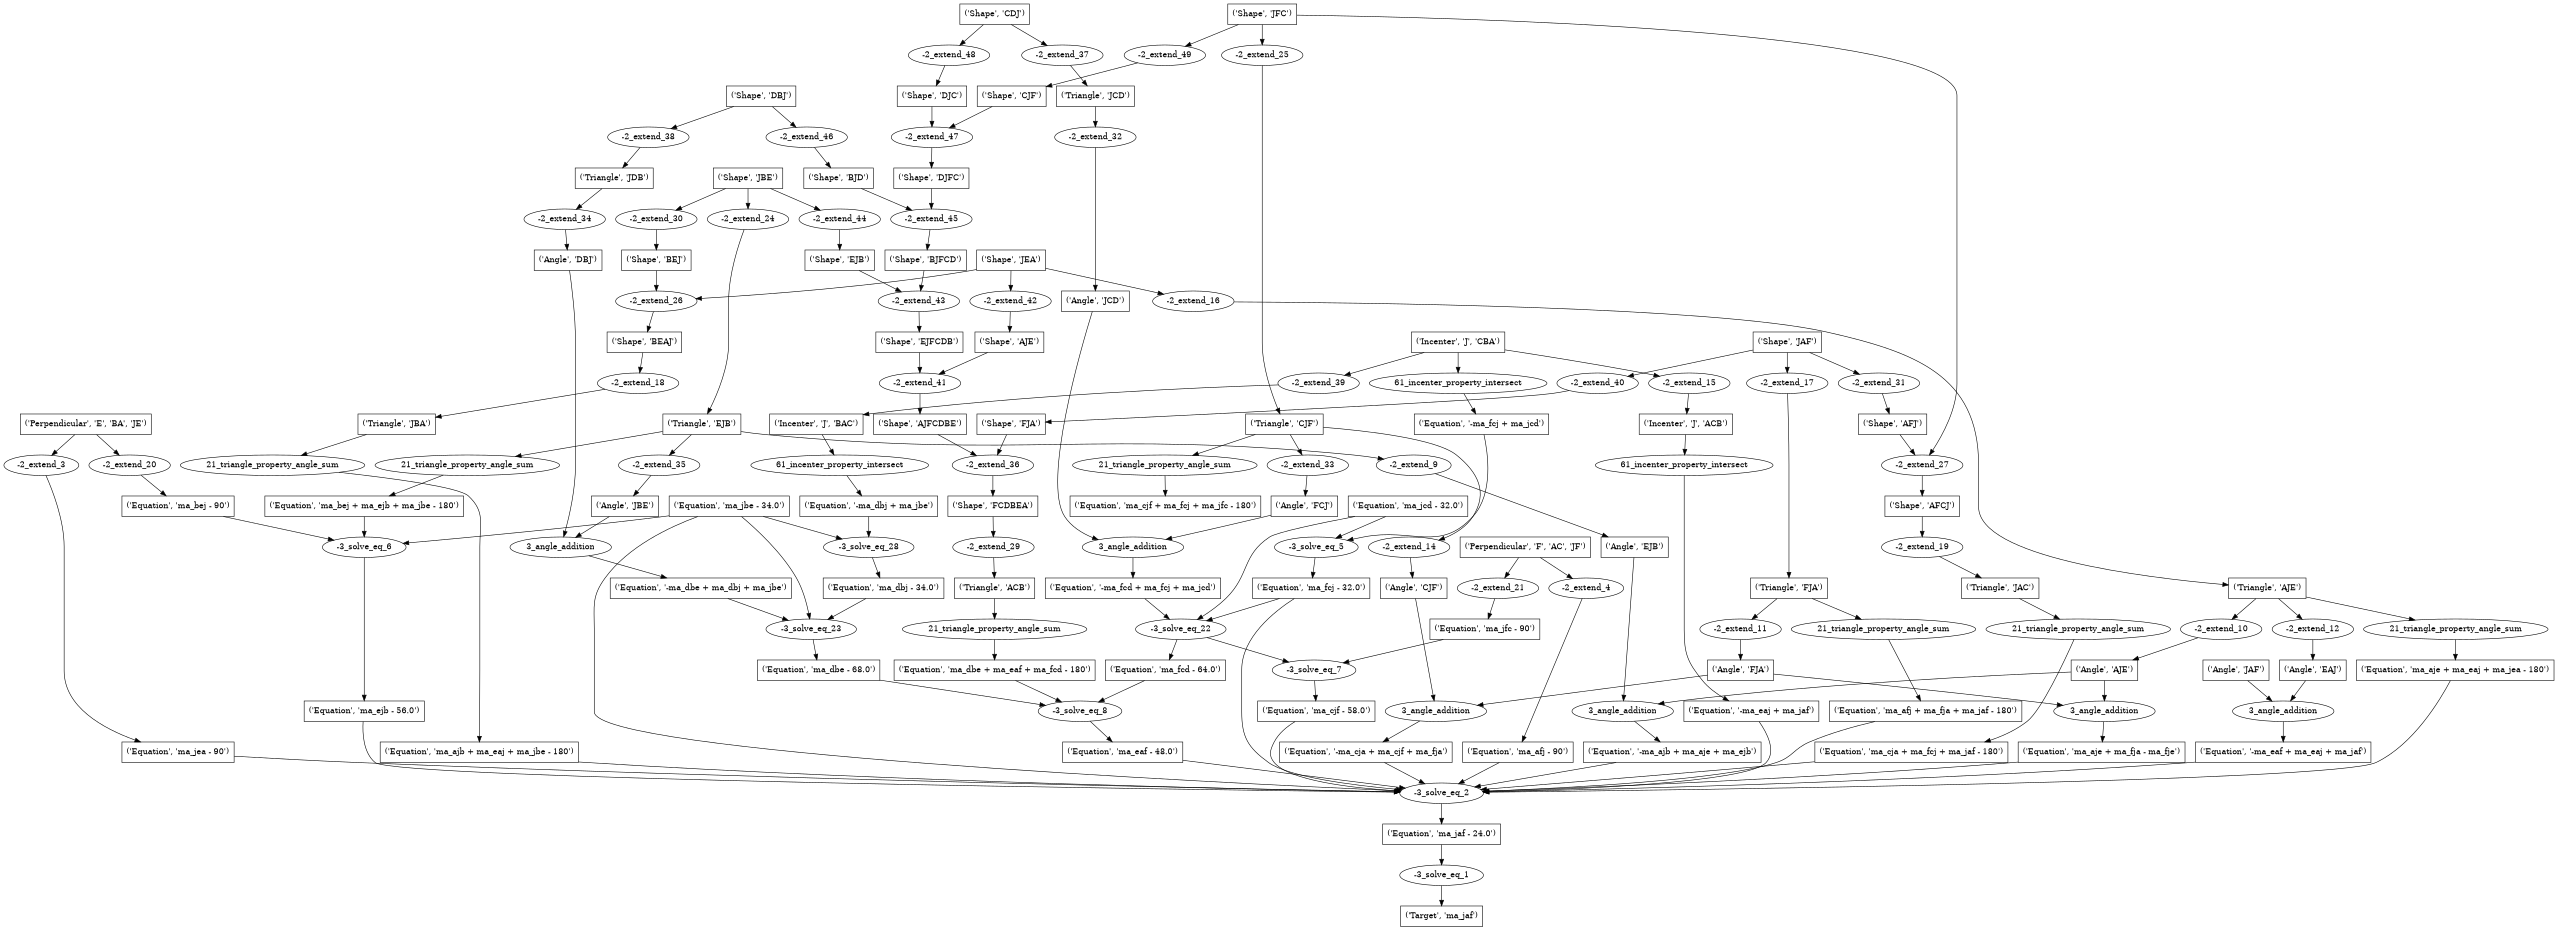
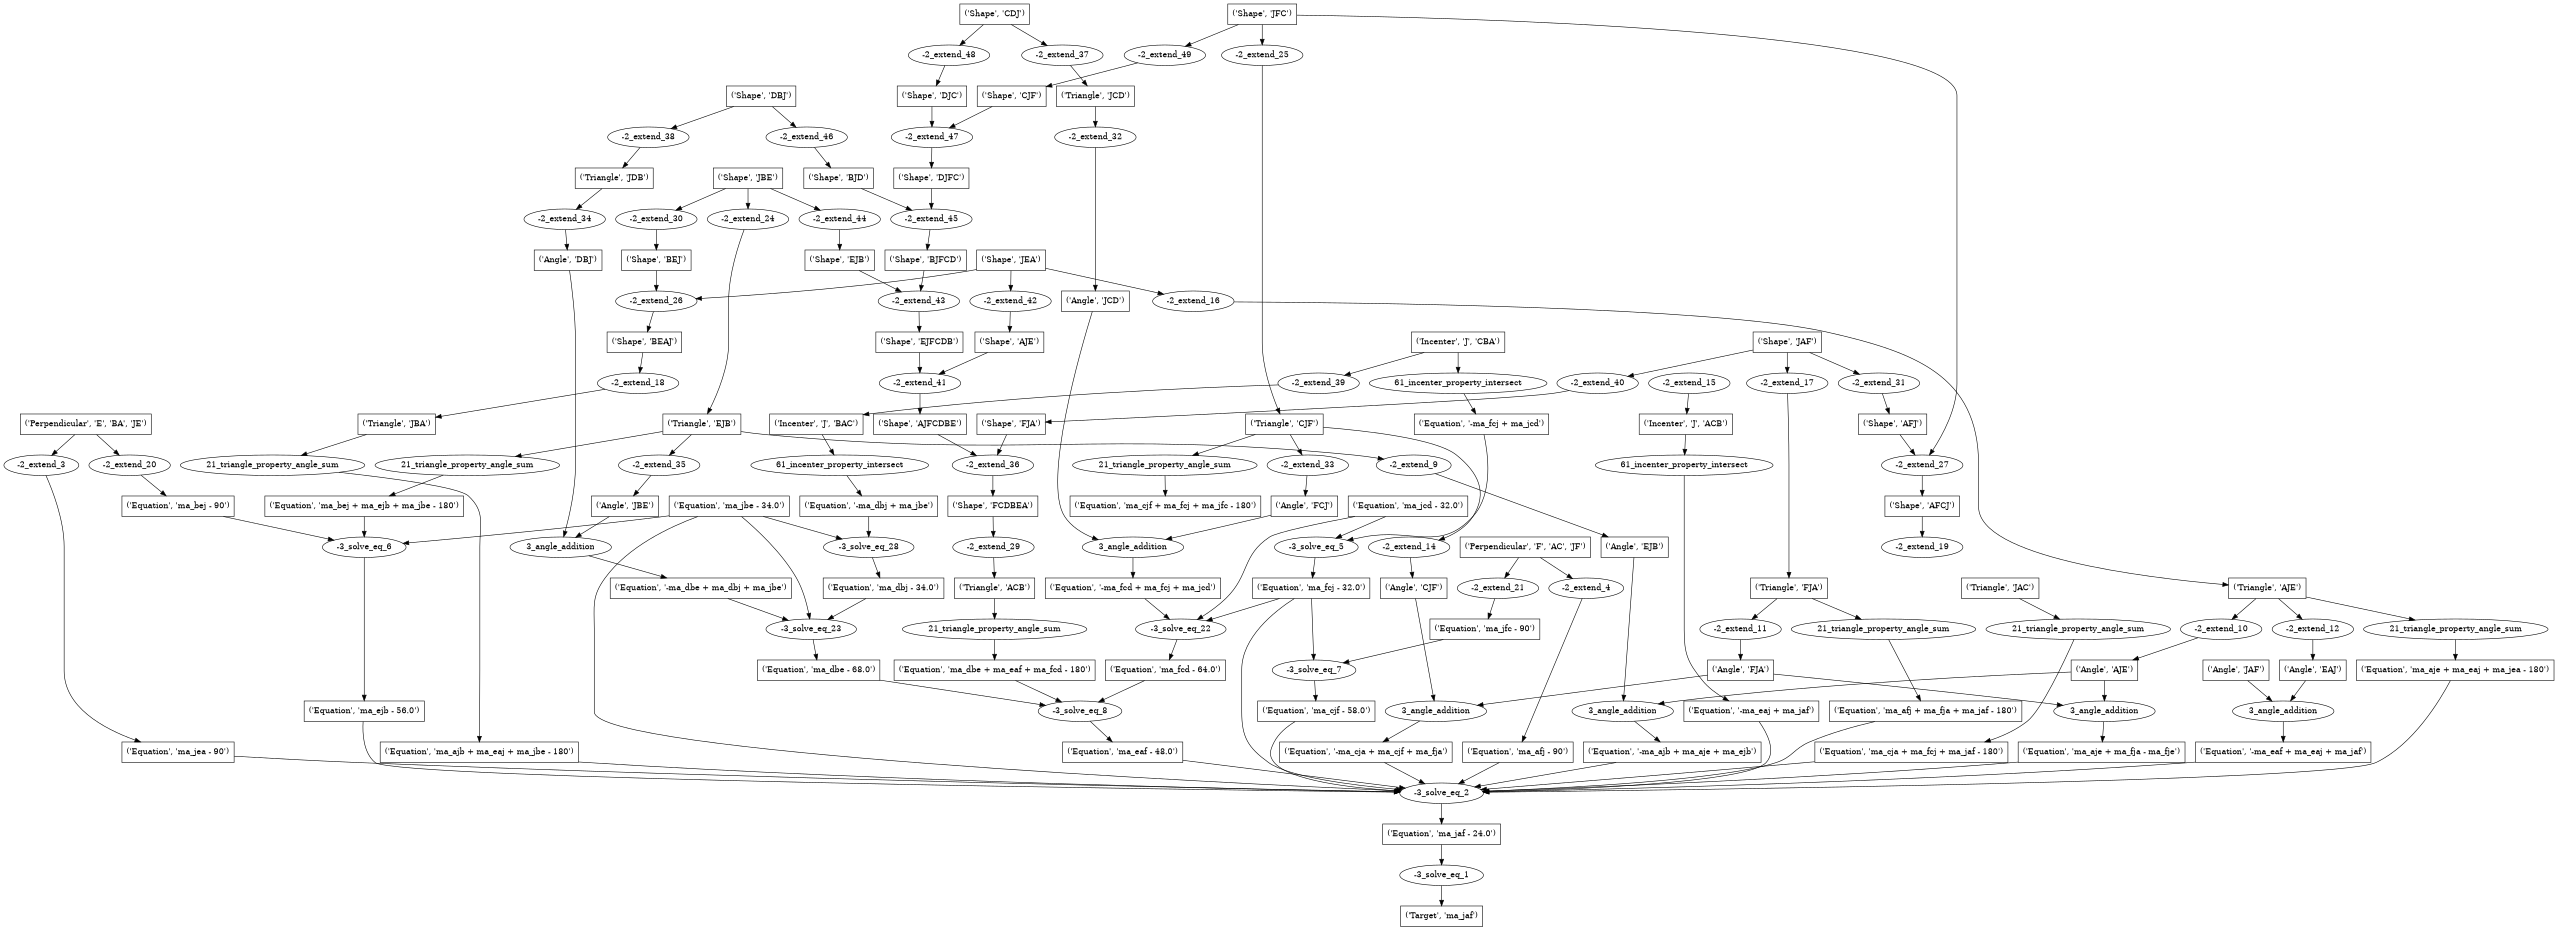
(1580, 362) -> none
(1958, 566) -> none
(1241, 648) -> (1313, 626)
